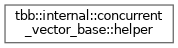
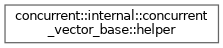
(89, 24) -> (112, 24)
